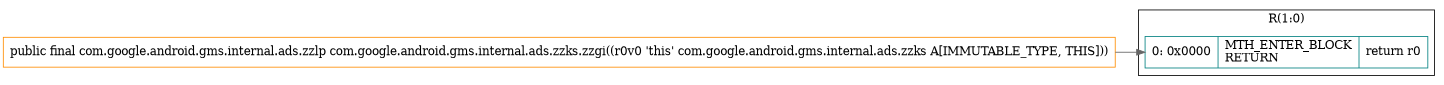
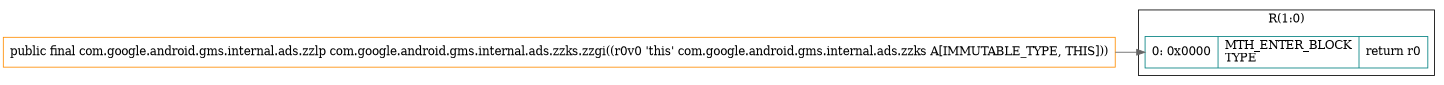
(1252, 58) -> (1241, 58)
